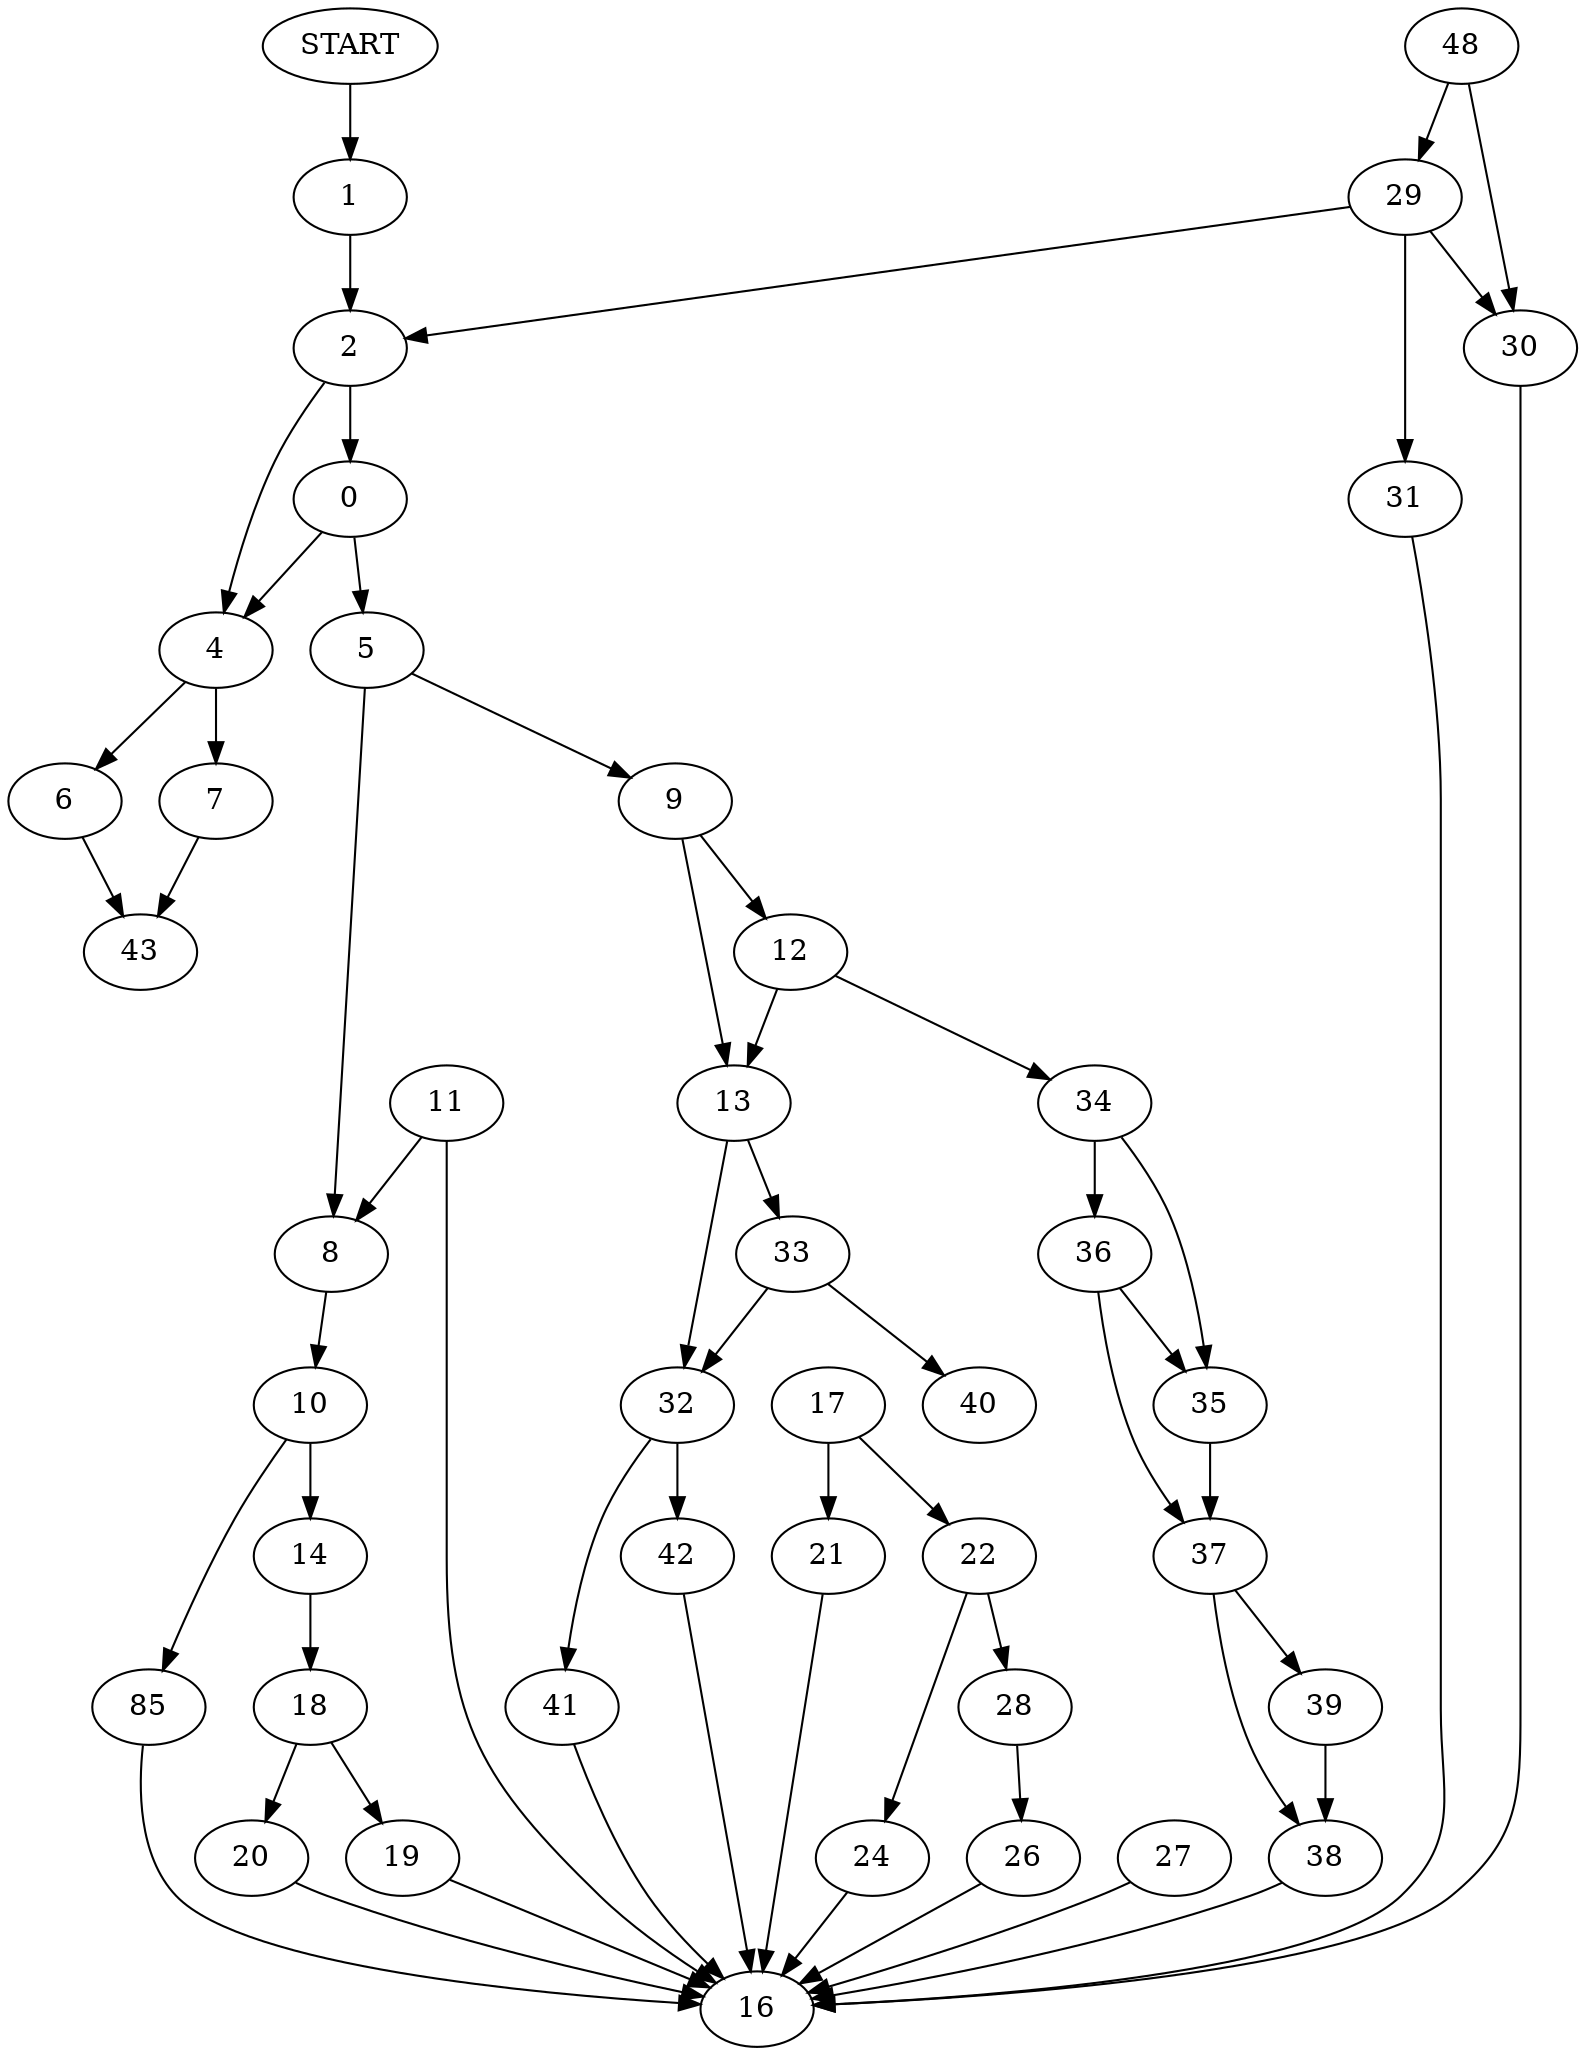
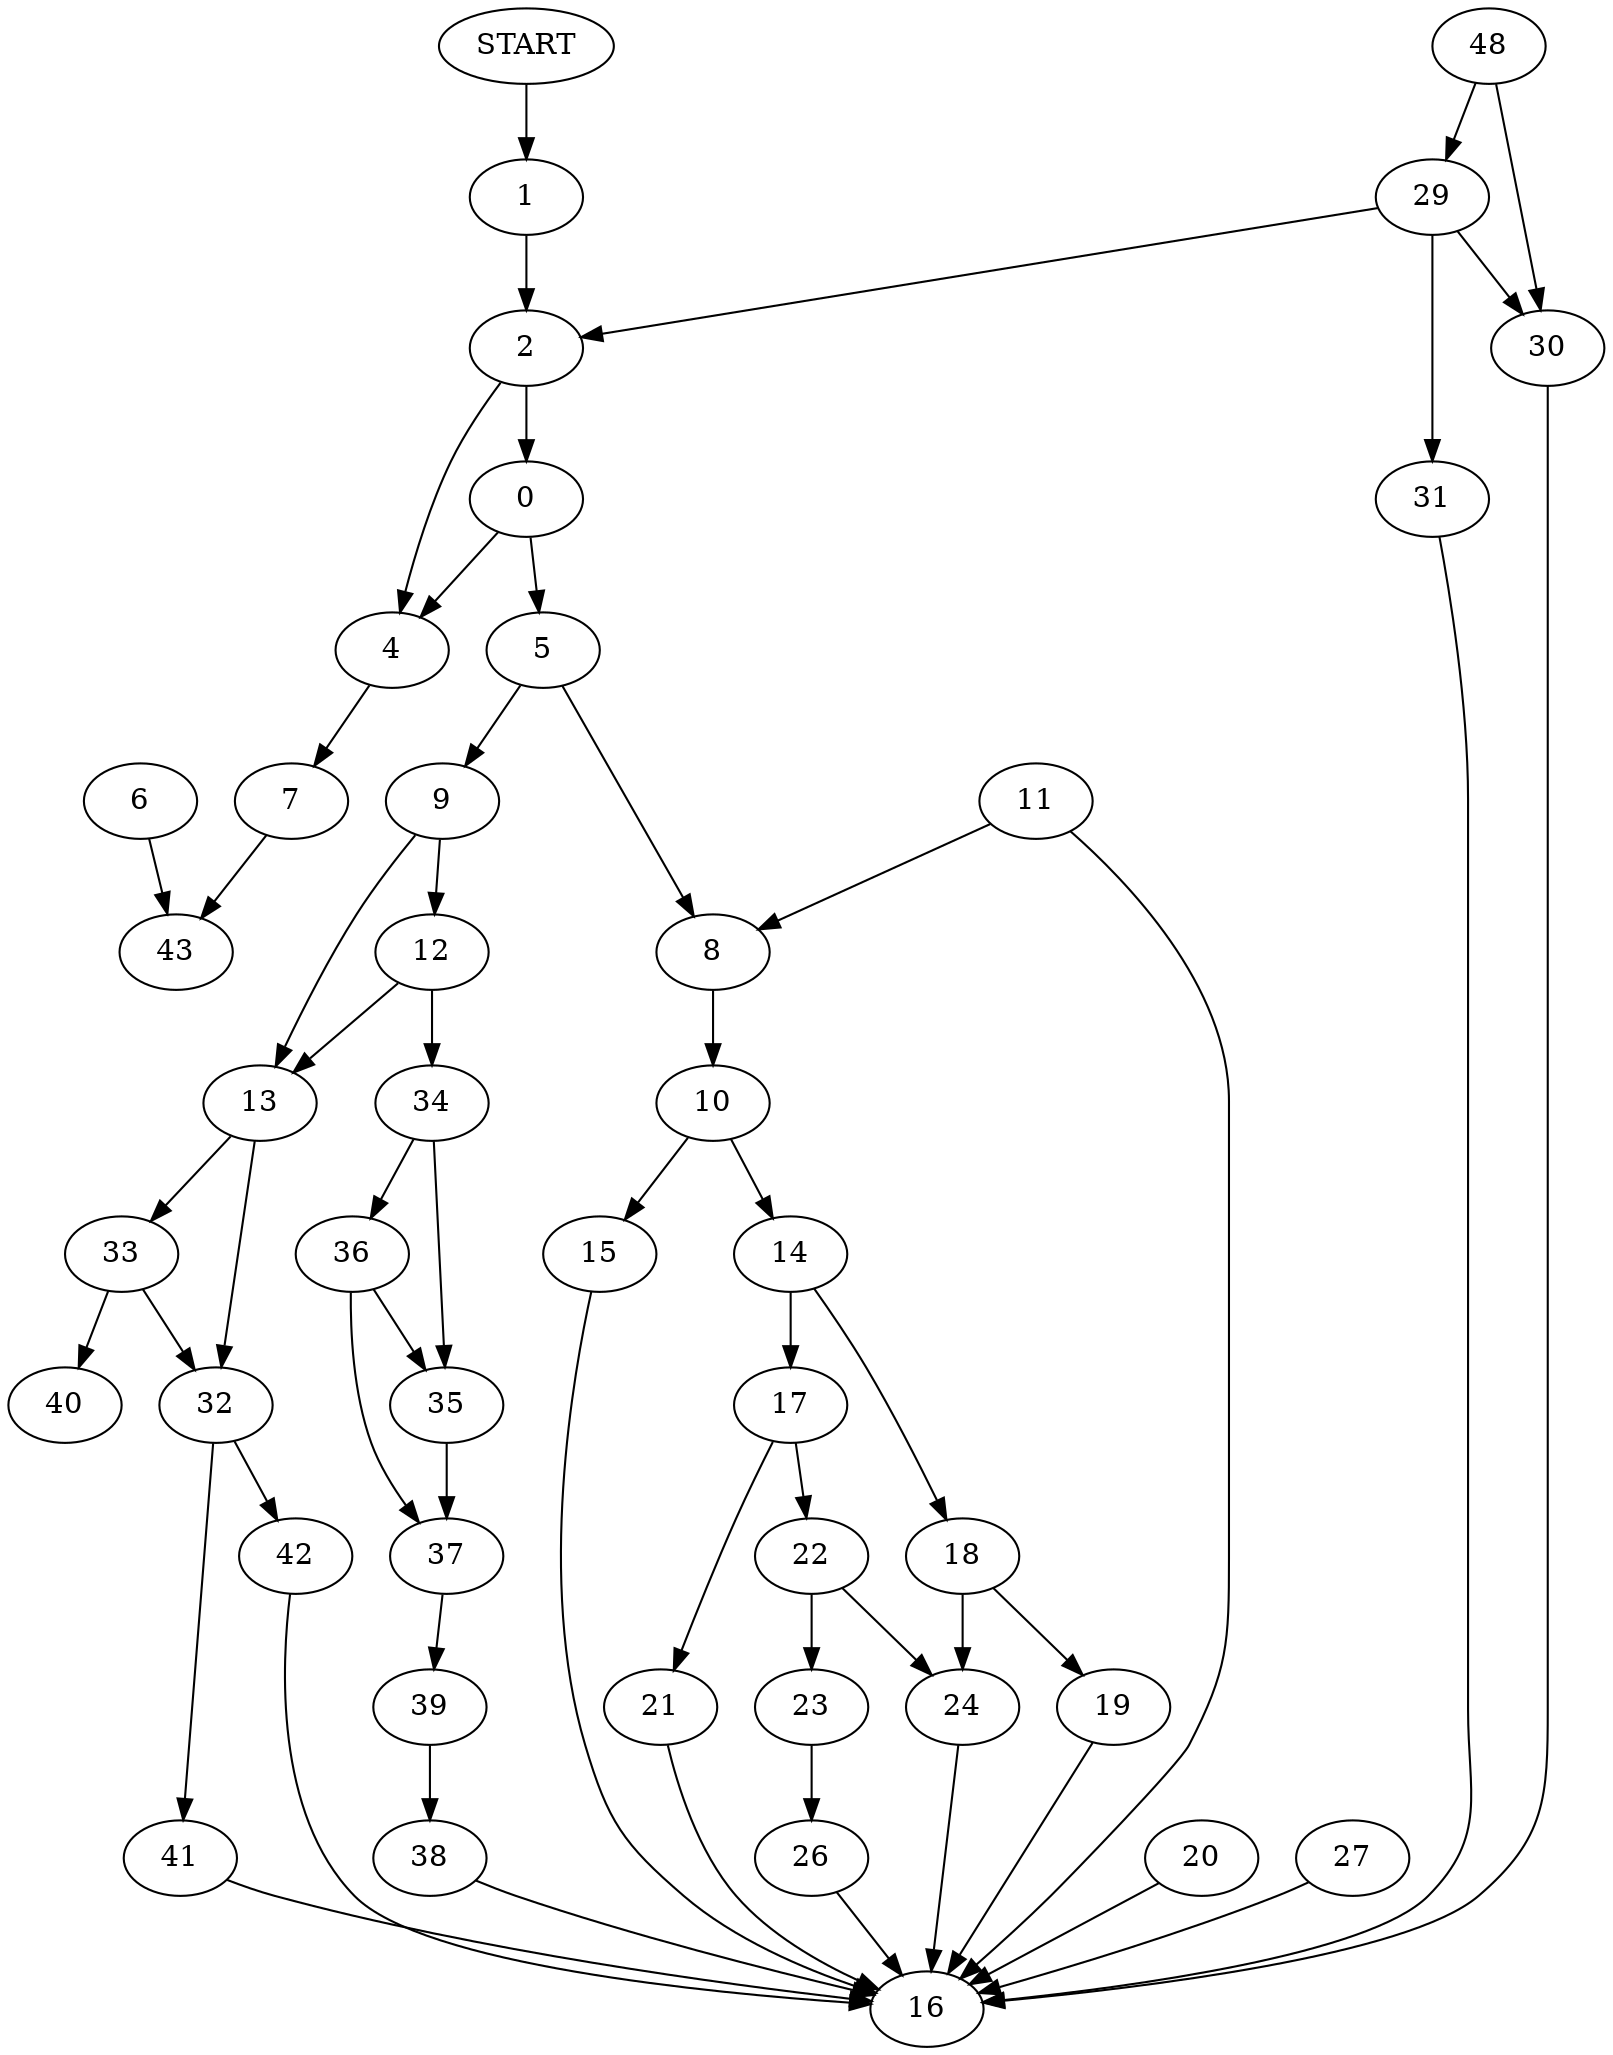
(148, 718) -> none
none -> (791, 1319)
(1236, 1705) -> none
(149, 1707) -> (600, 1254)
(1015, 1707) -> (812, 1707)
(285, 1773) -> (963, 1621)
